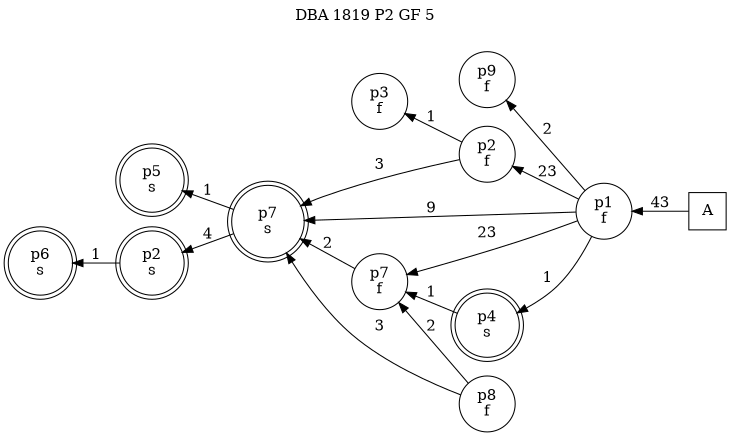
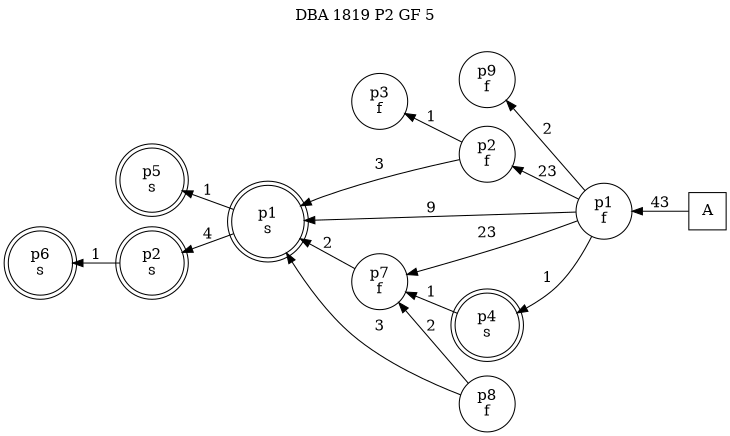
(268, 222) -> (268, 222)
